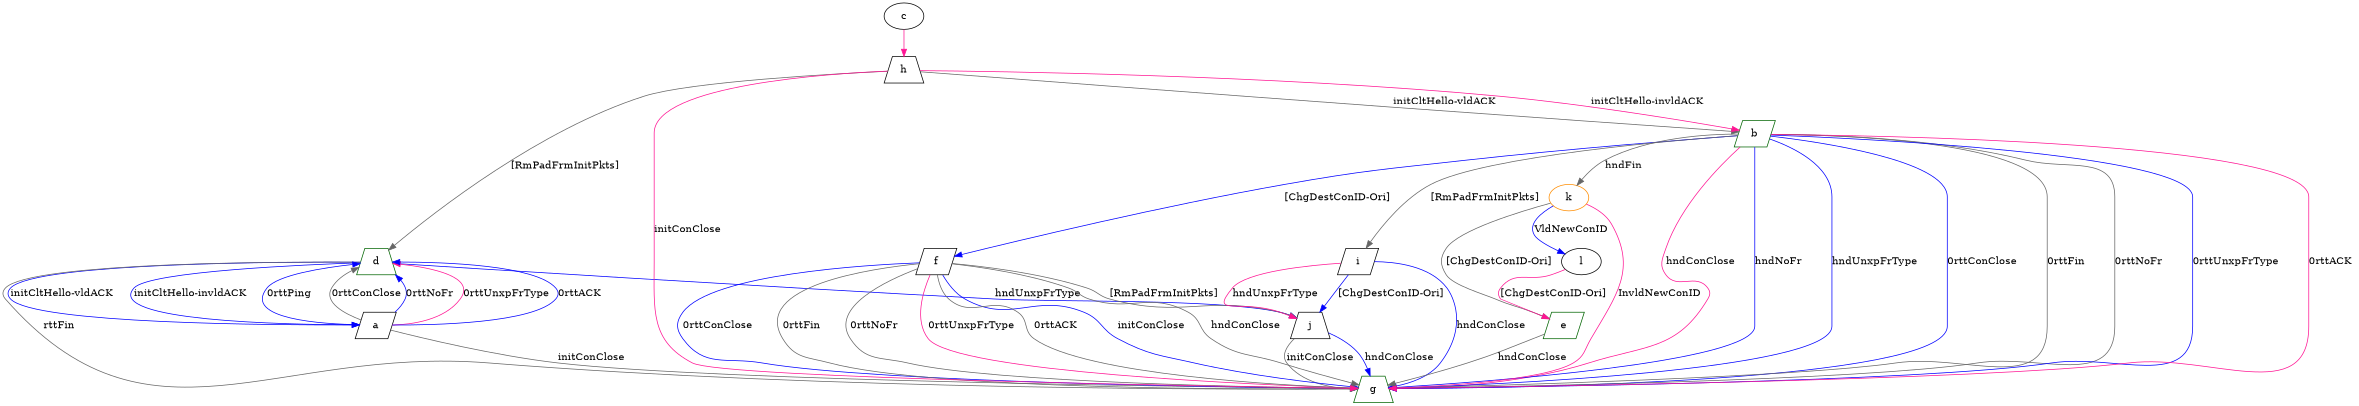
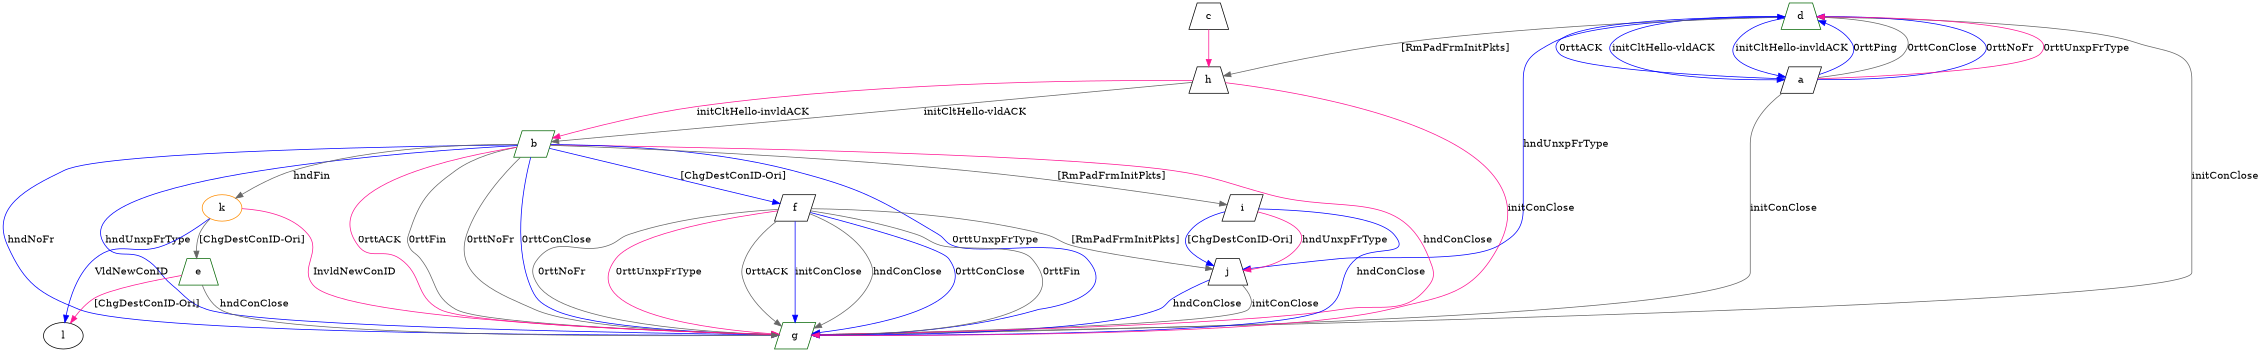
(904, 16) -> (1209, 16)
(622, 104) -> (1506, 32)
(1505, 284) -> (124, 288)
(61, 325) -> (2227, 176)
(1564, 325) -> (199, 272)
(1373, 389) -> (795, 336)
